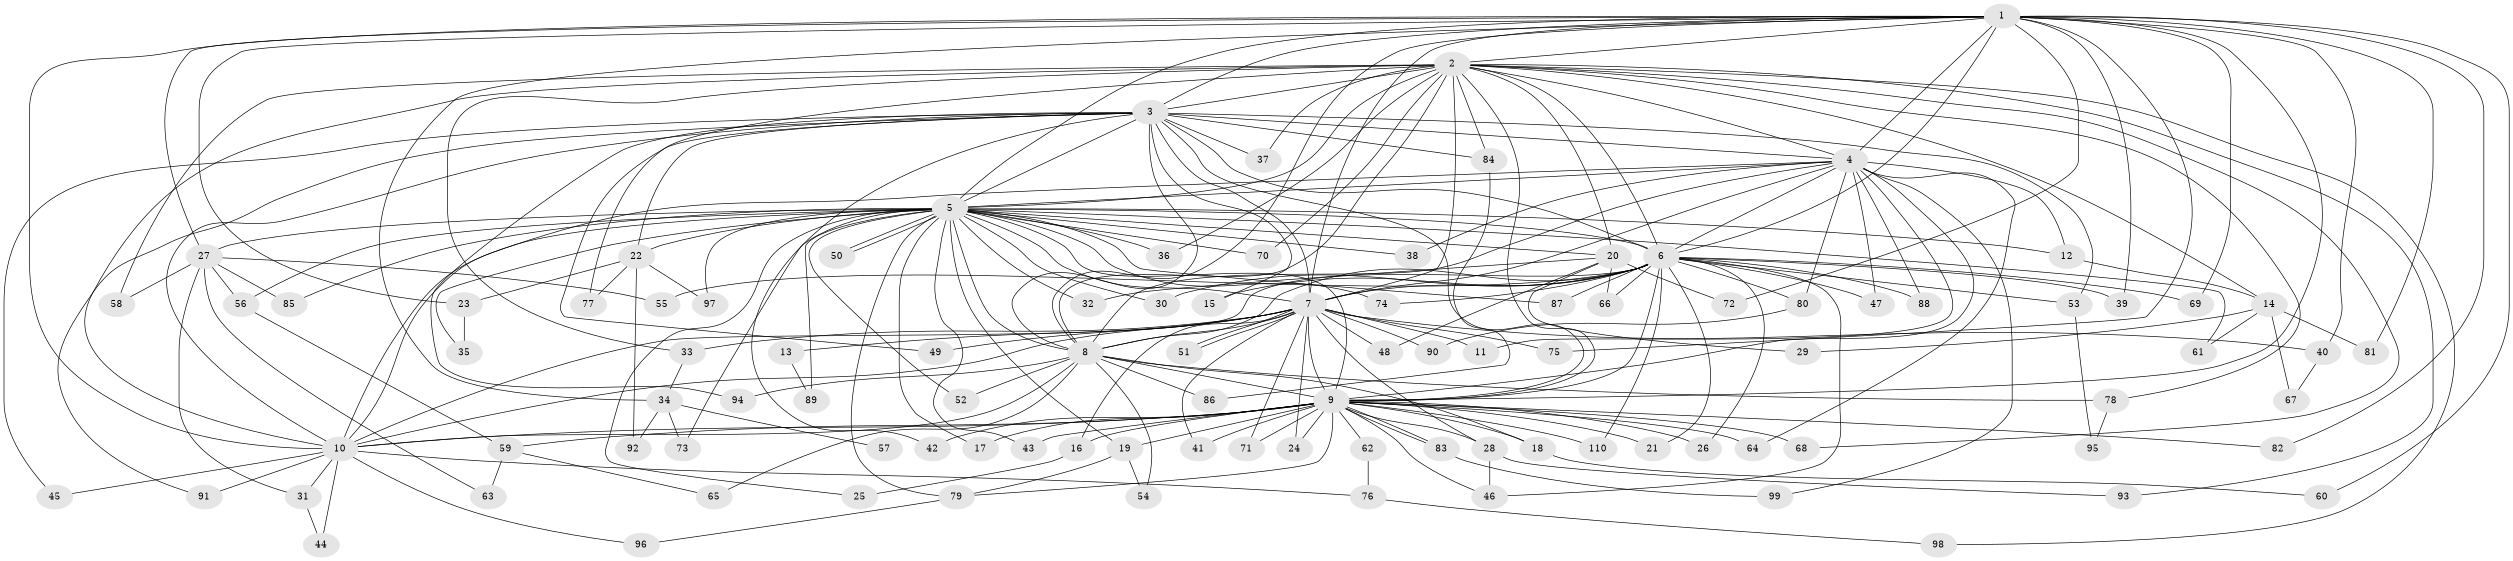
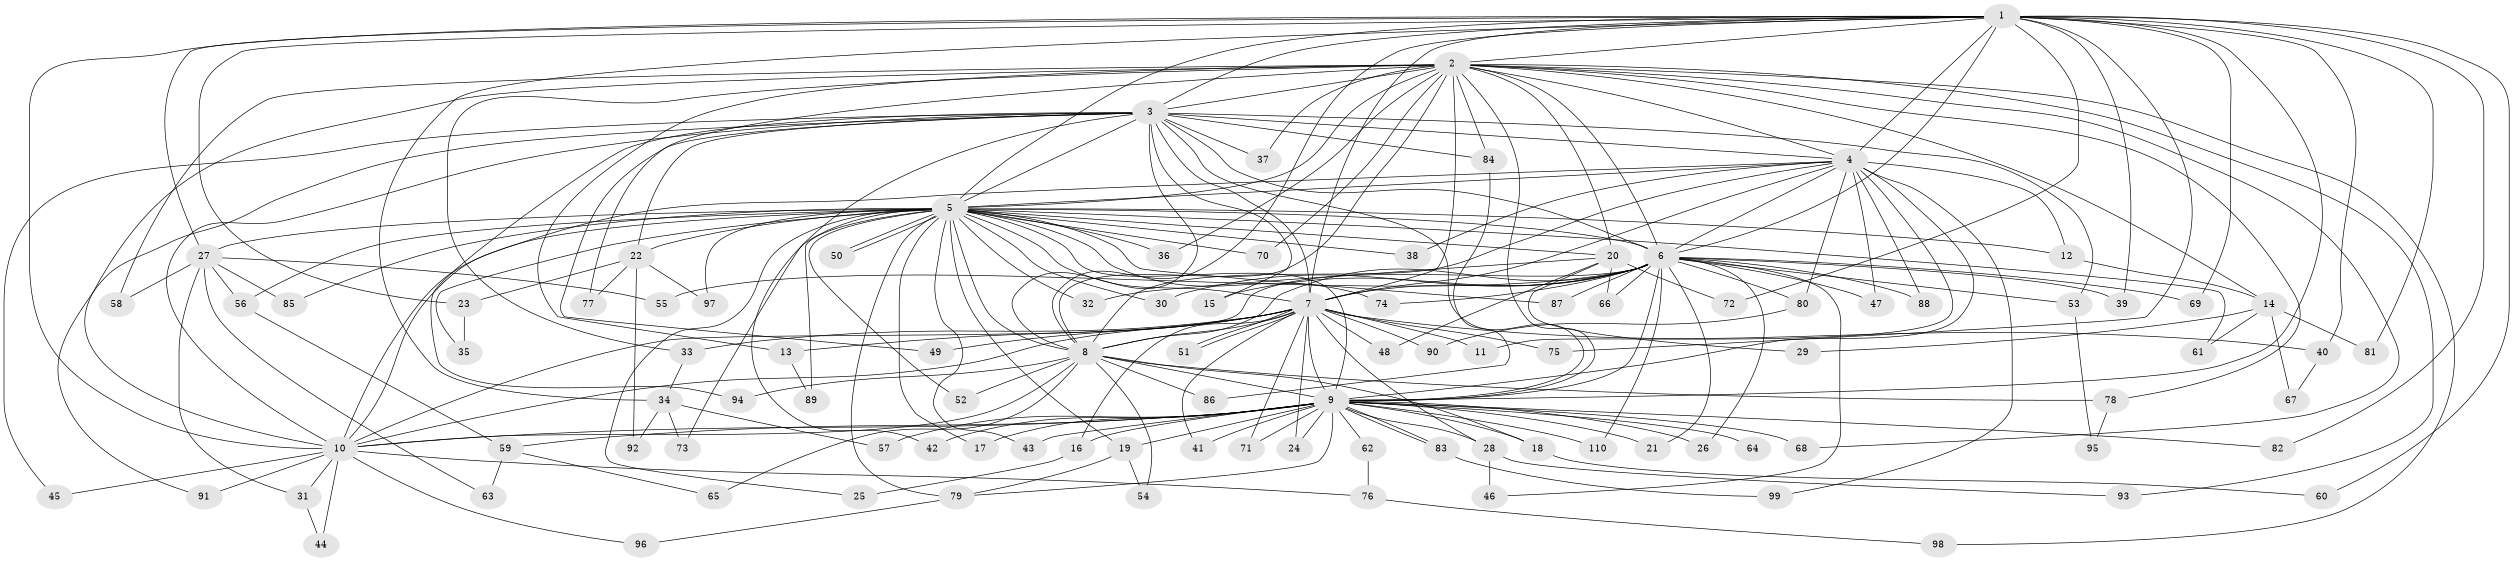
none -> (786, 96)
(1989, 299) -> none
(1408, 453) -> (1032, 417)
